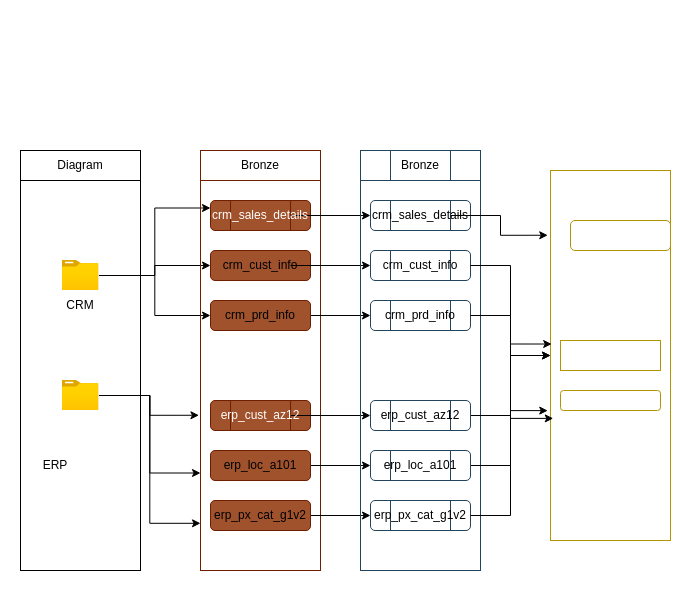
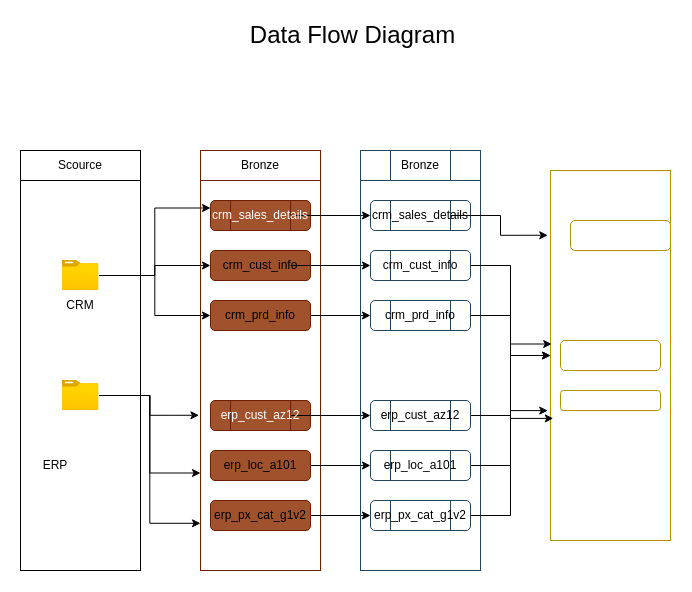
none -> (353, 36)
(81, 166) -> (81, 166)
(611, 356) -> (611, 356)
